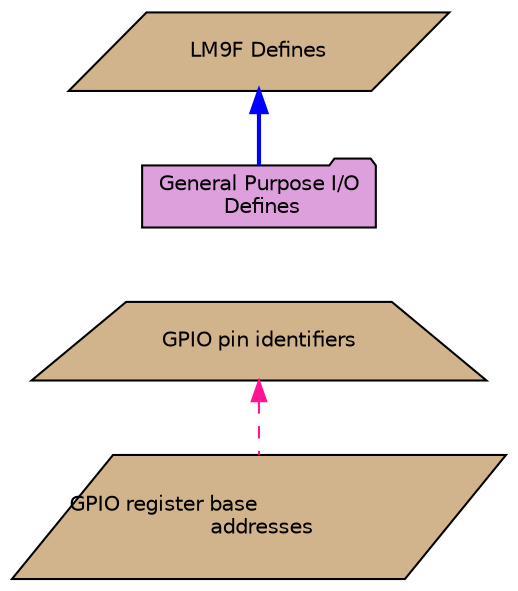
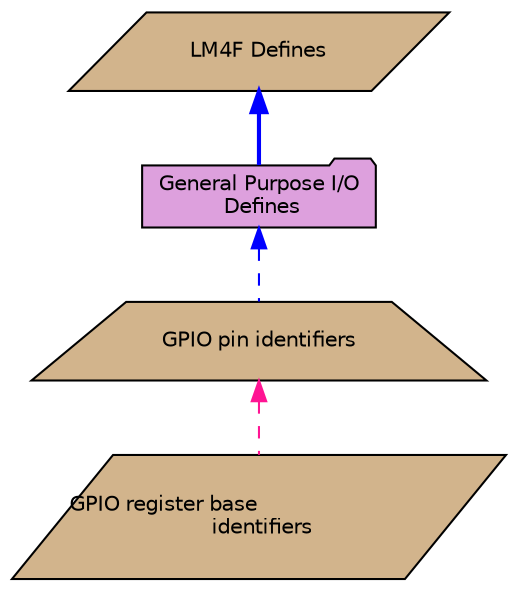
(259, 52) -> (259, 52)
none -> (259, 275)
(259, 517) -> (259, 517)
